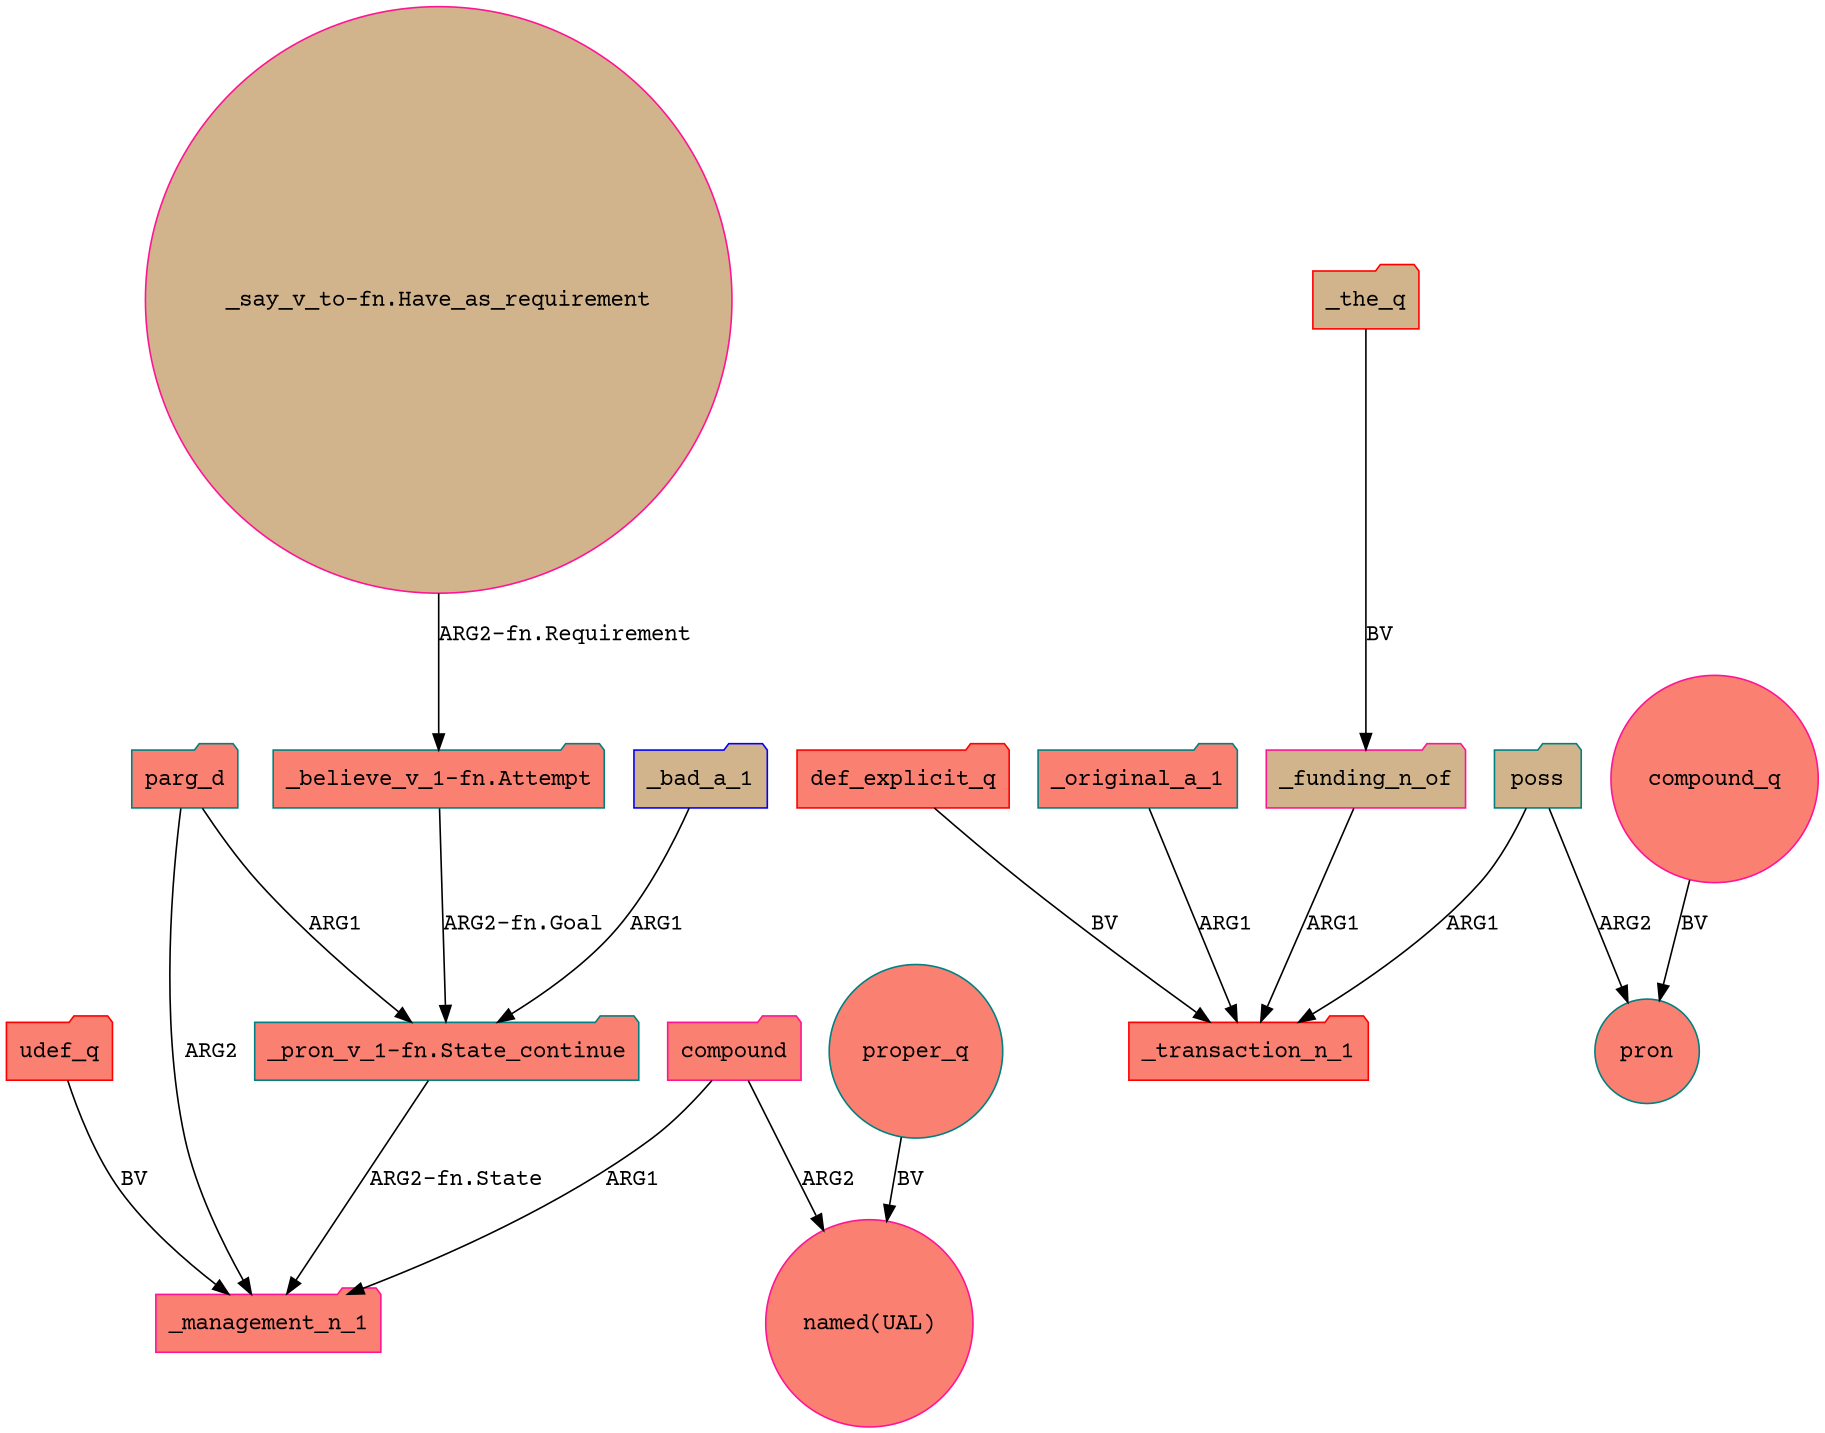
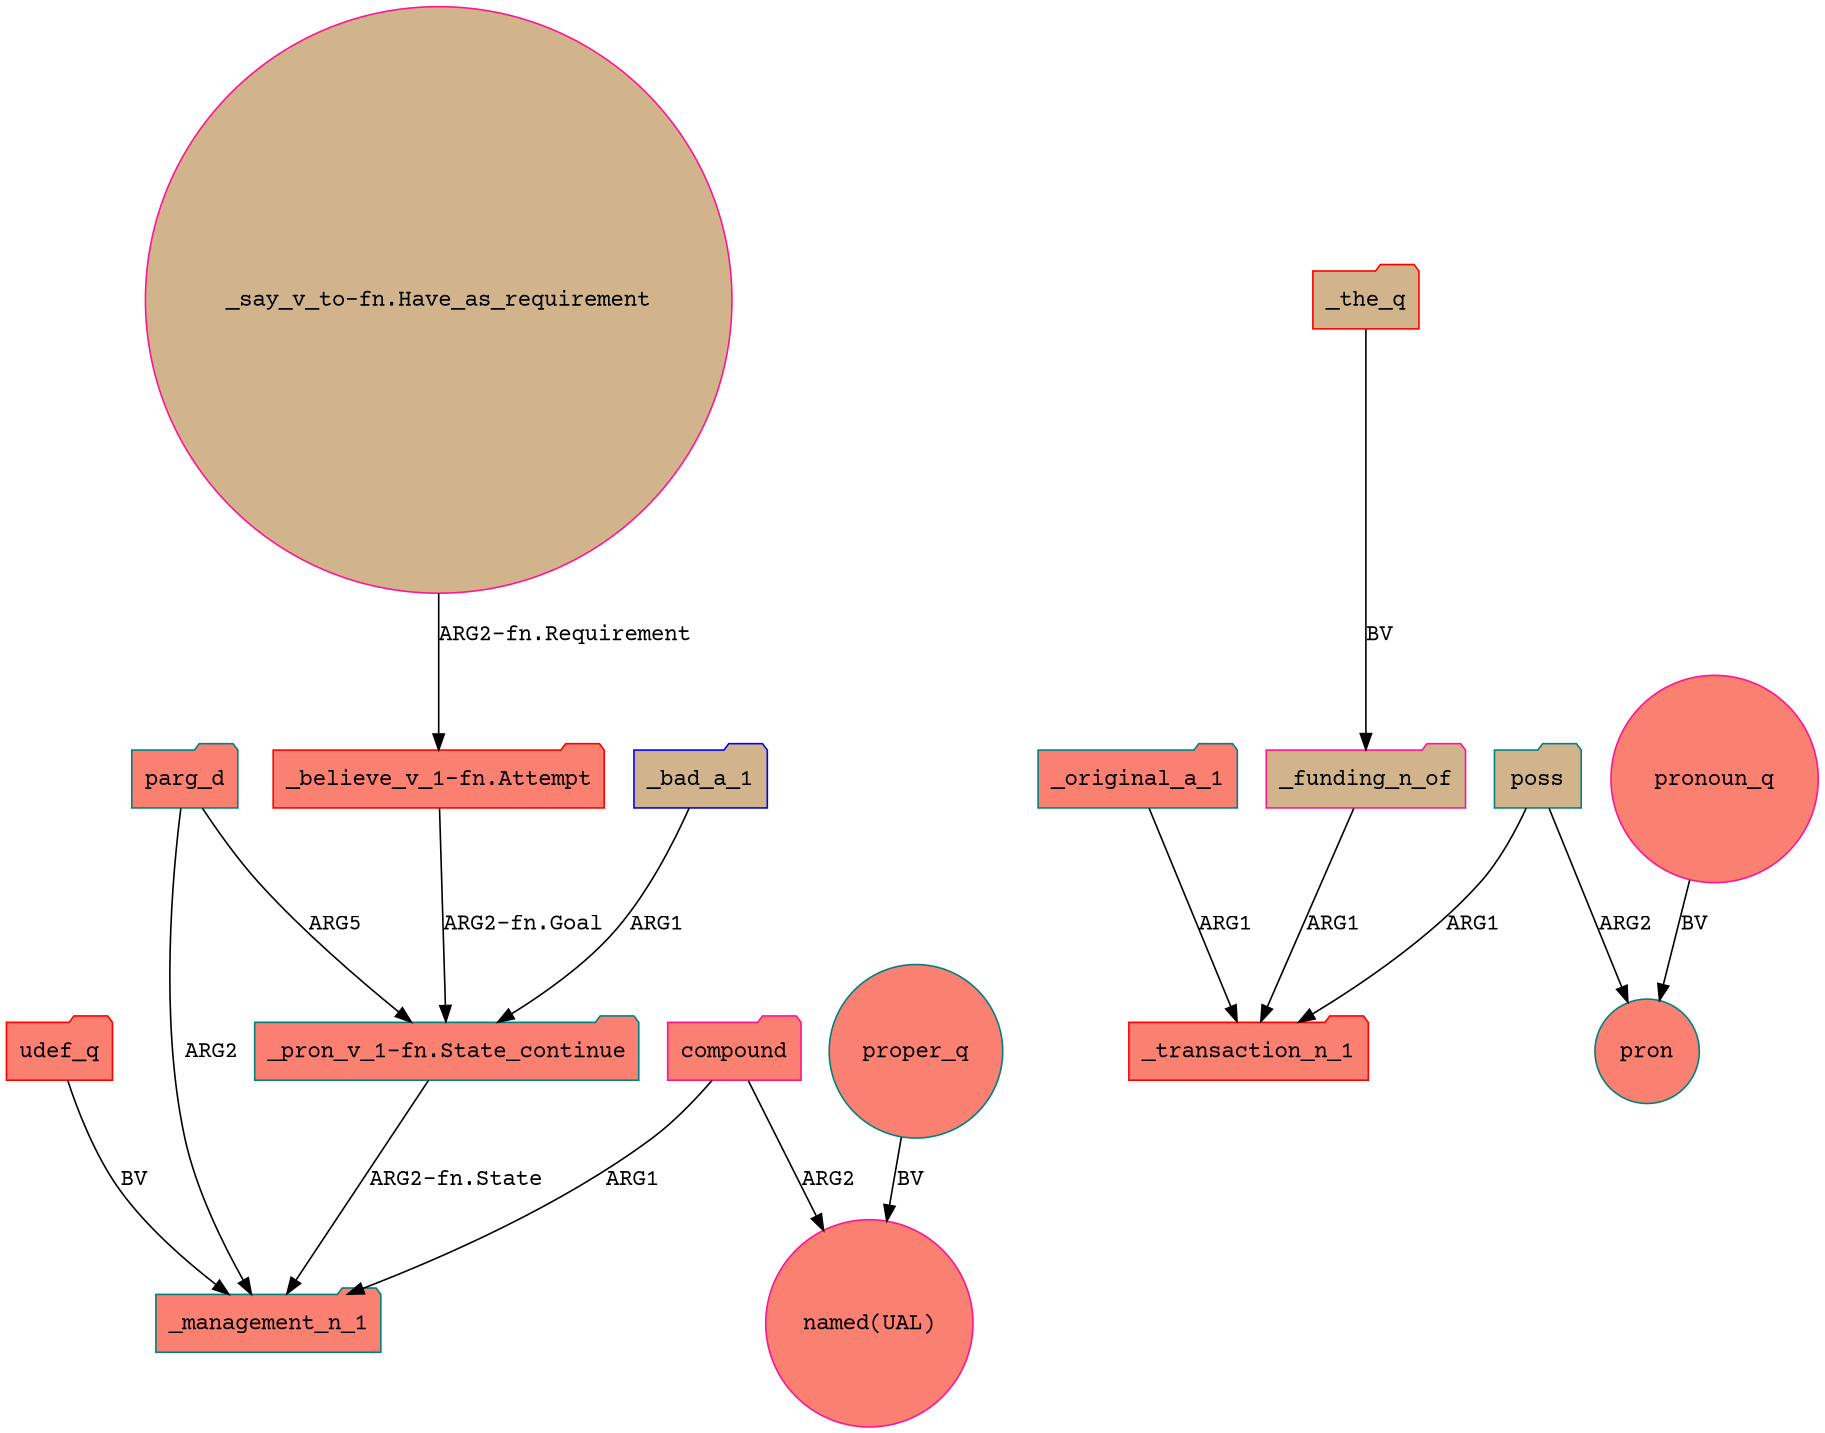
(439, 779) -> (439, 779)
(903, 779) -> none
(1715, 779) -> (1715, 779)
(336, 924) -> (336, 924)
(268, 1323) -> (268, 1323)
